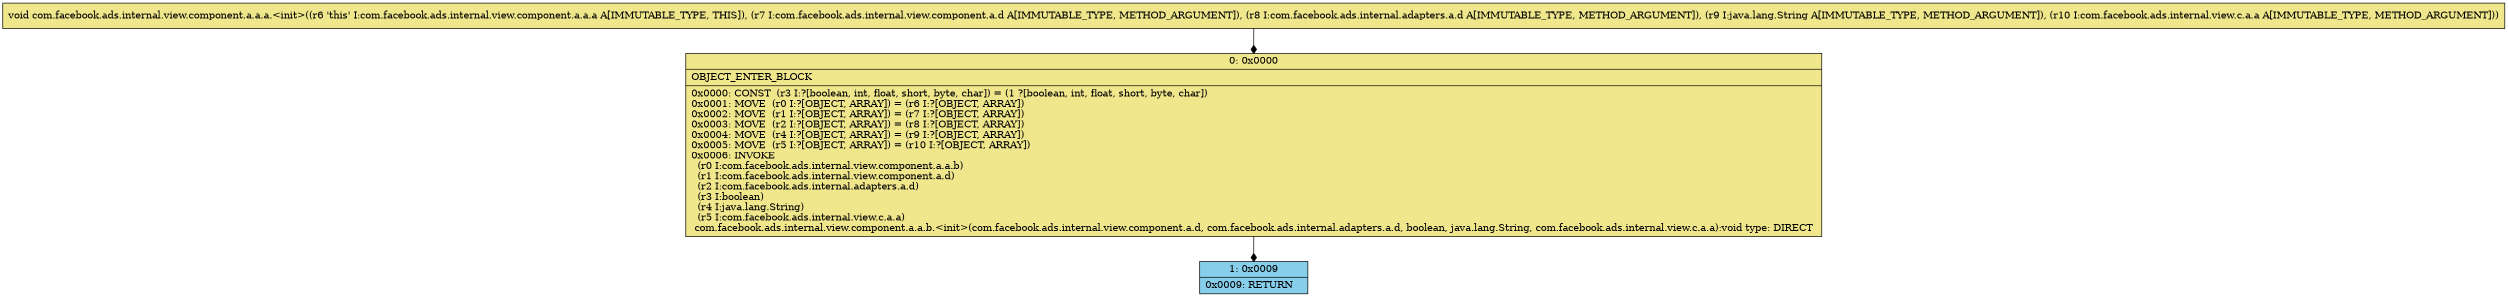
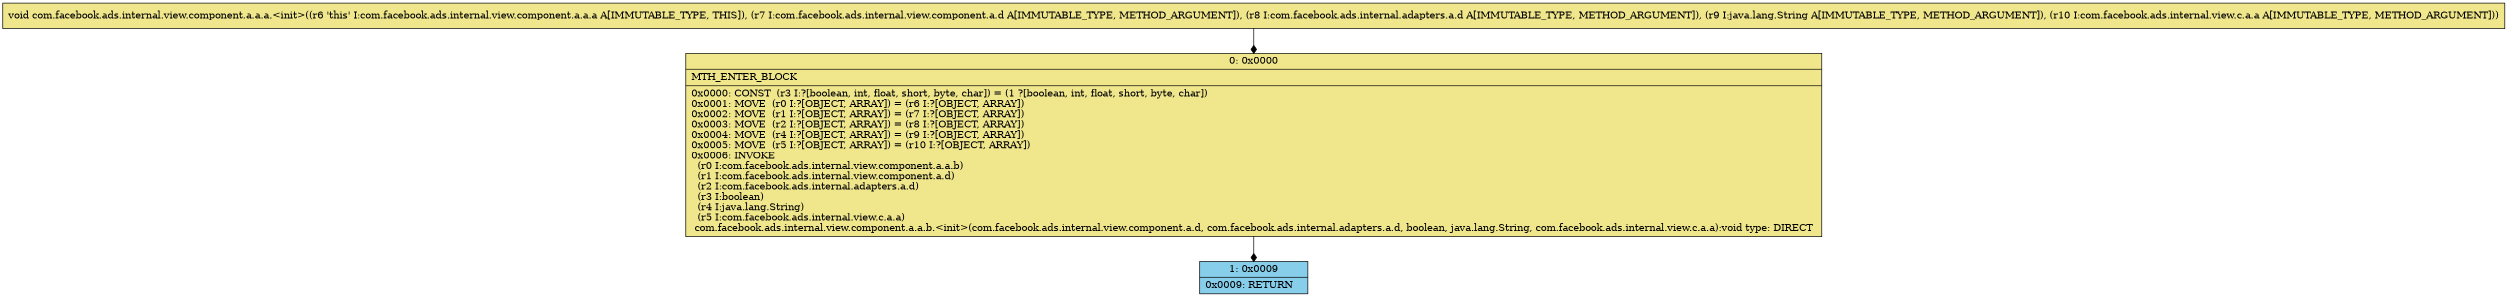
(752, 77) -> (744, 77)
